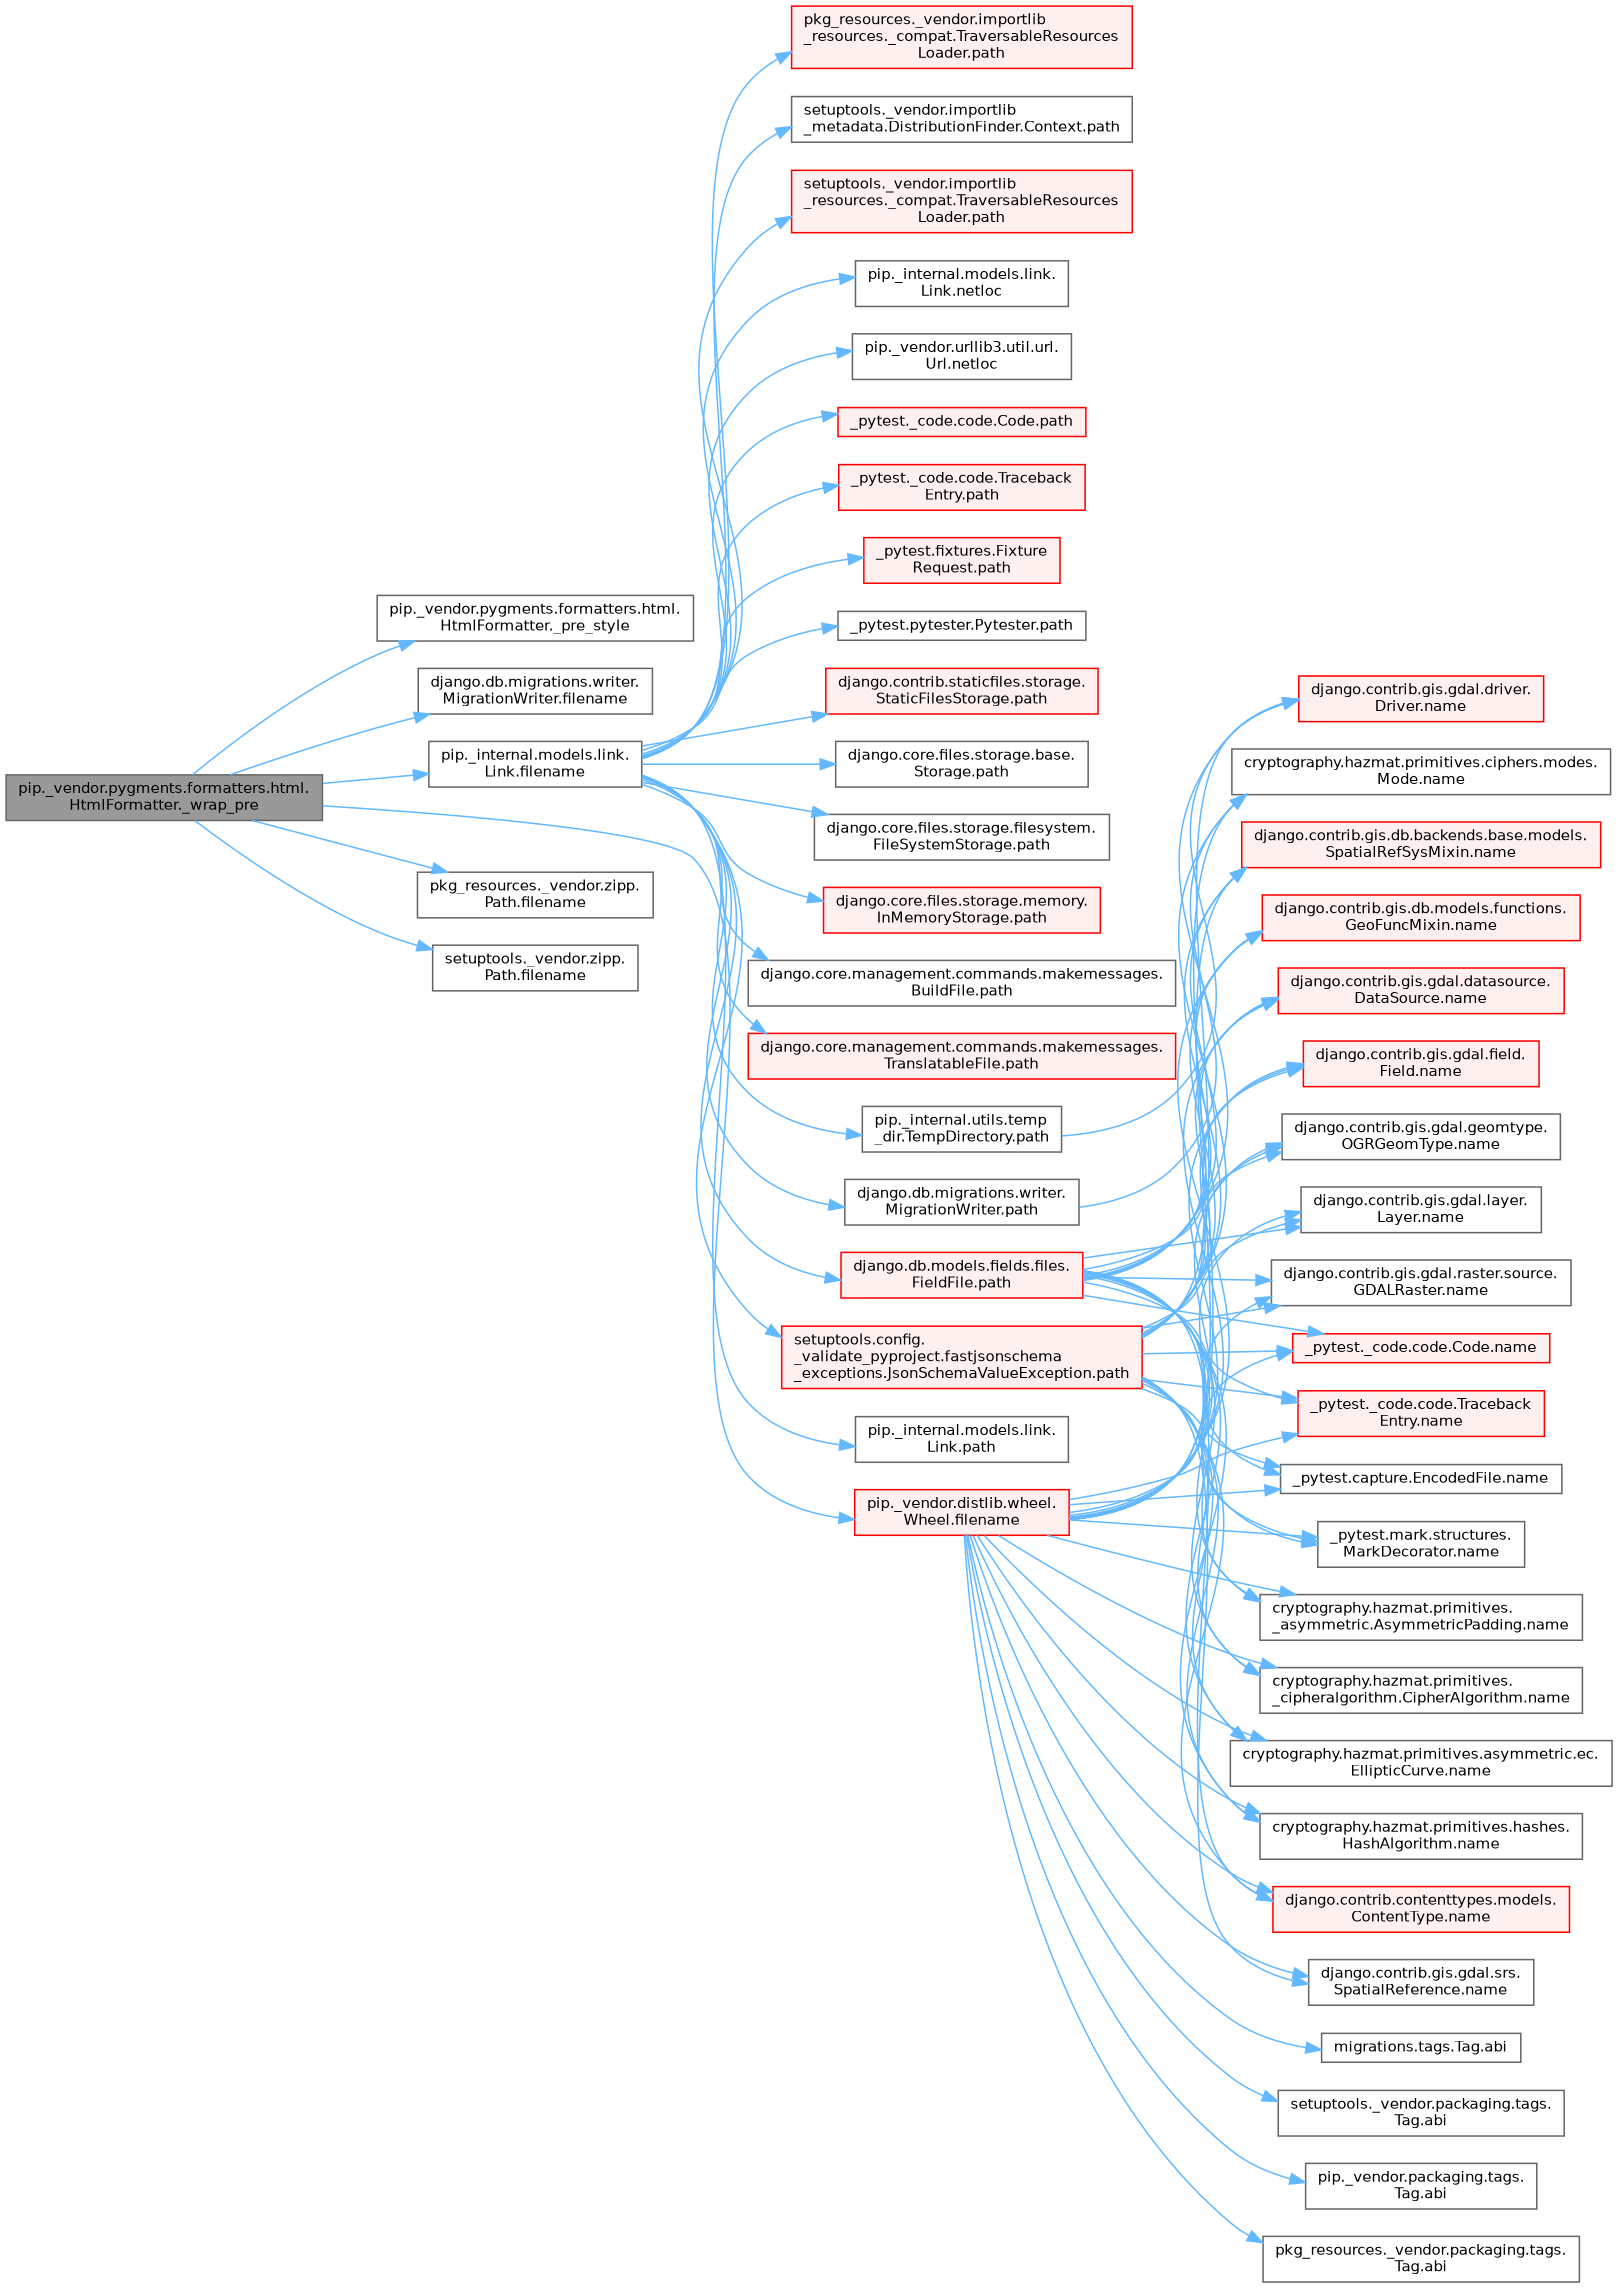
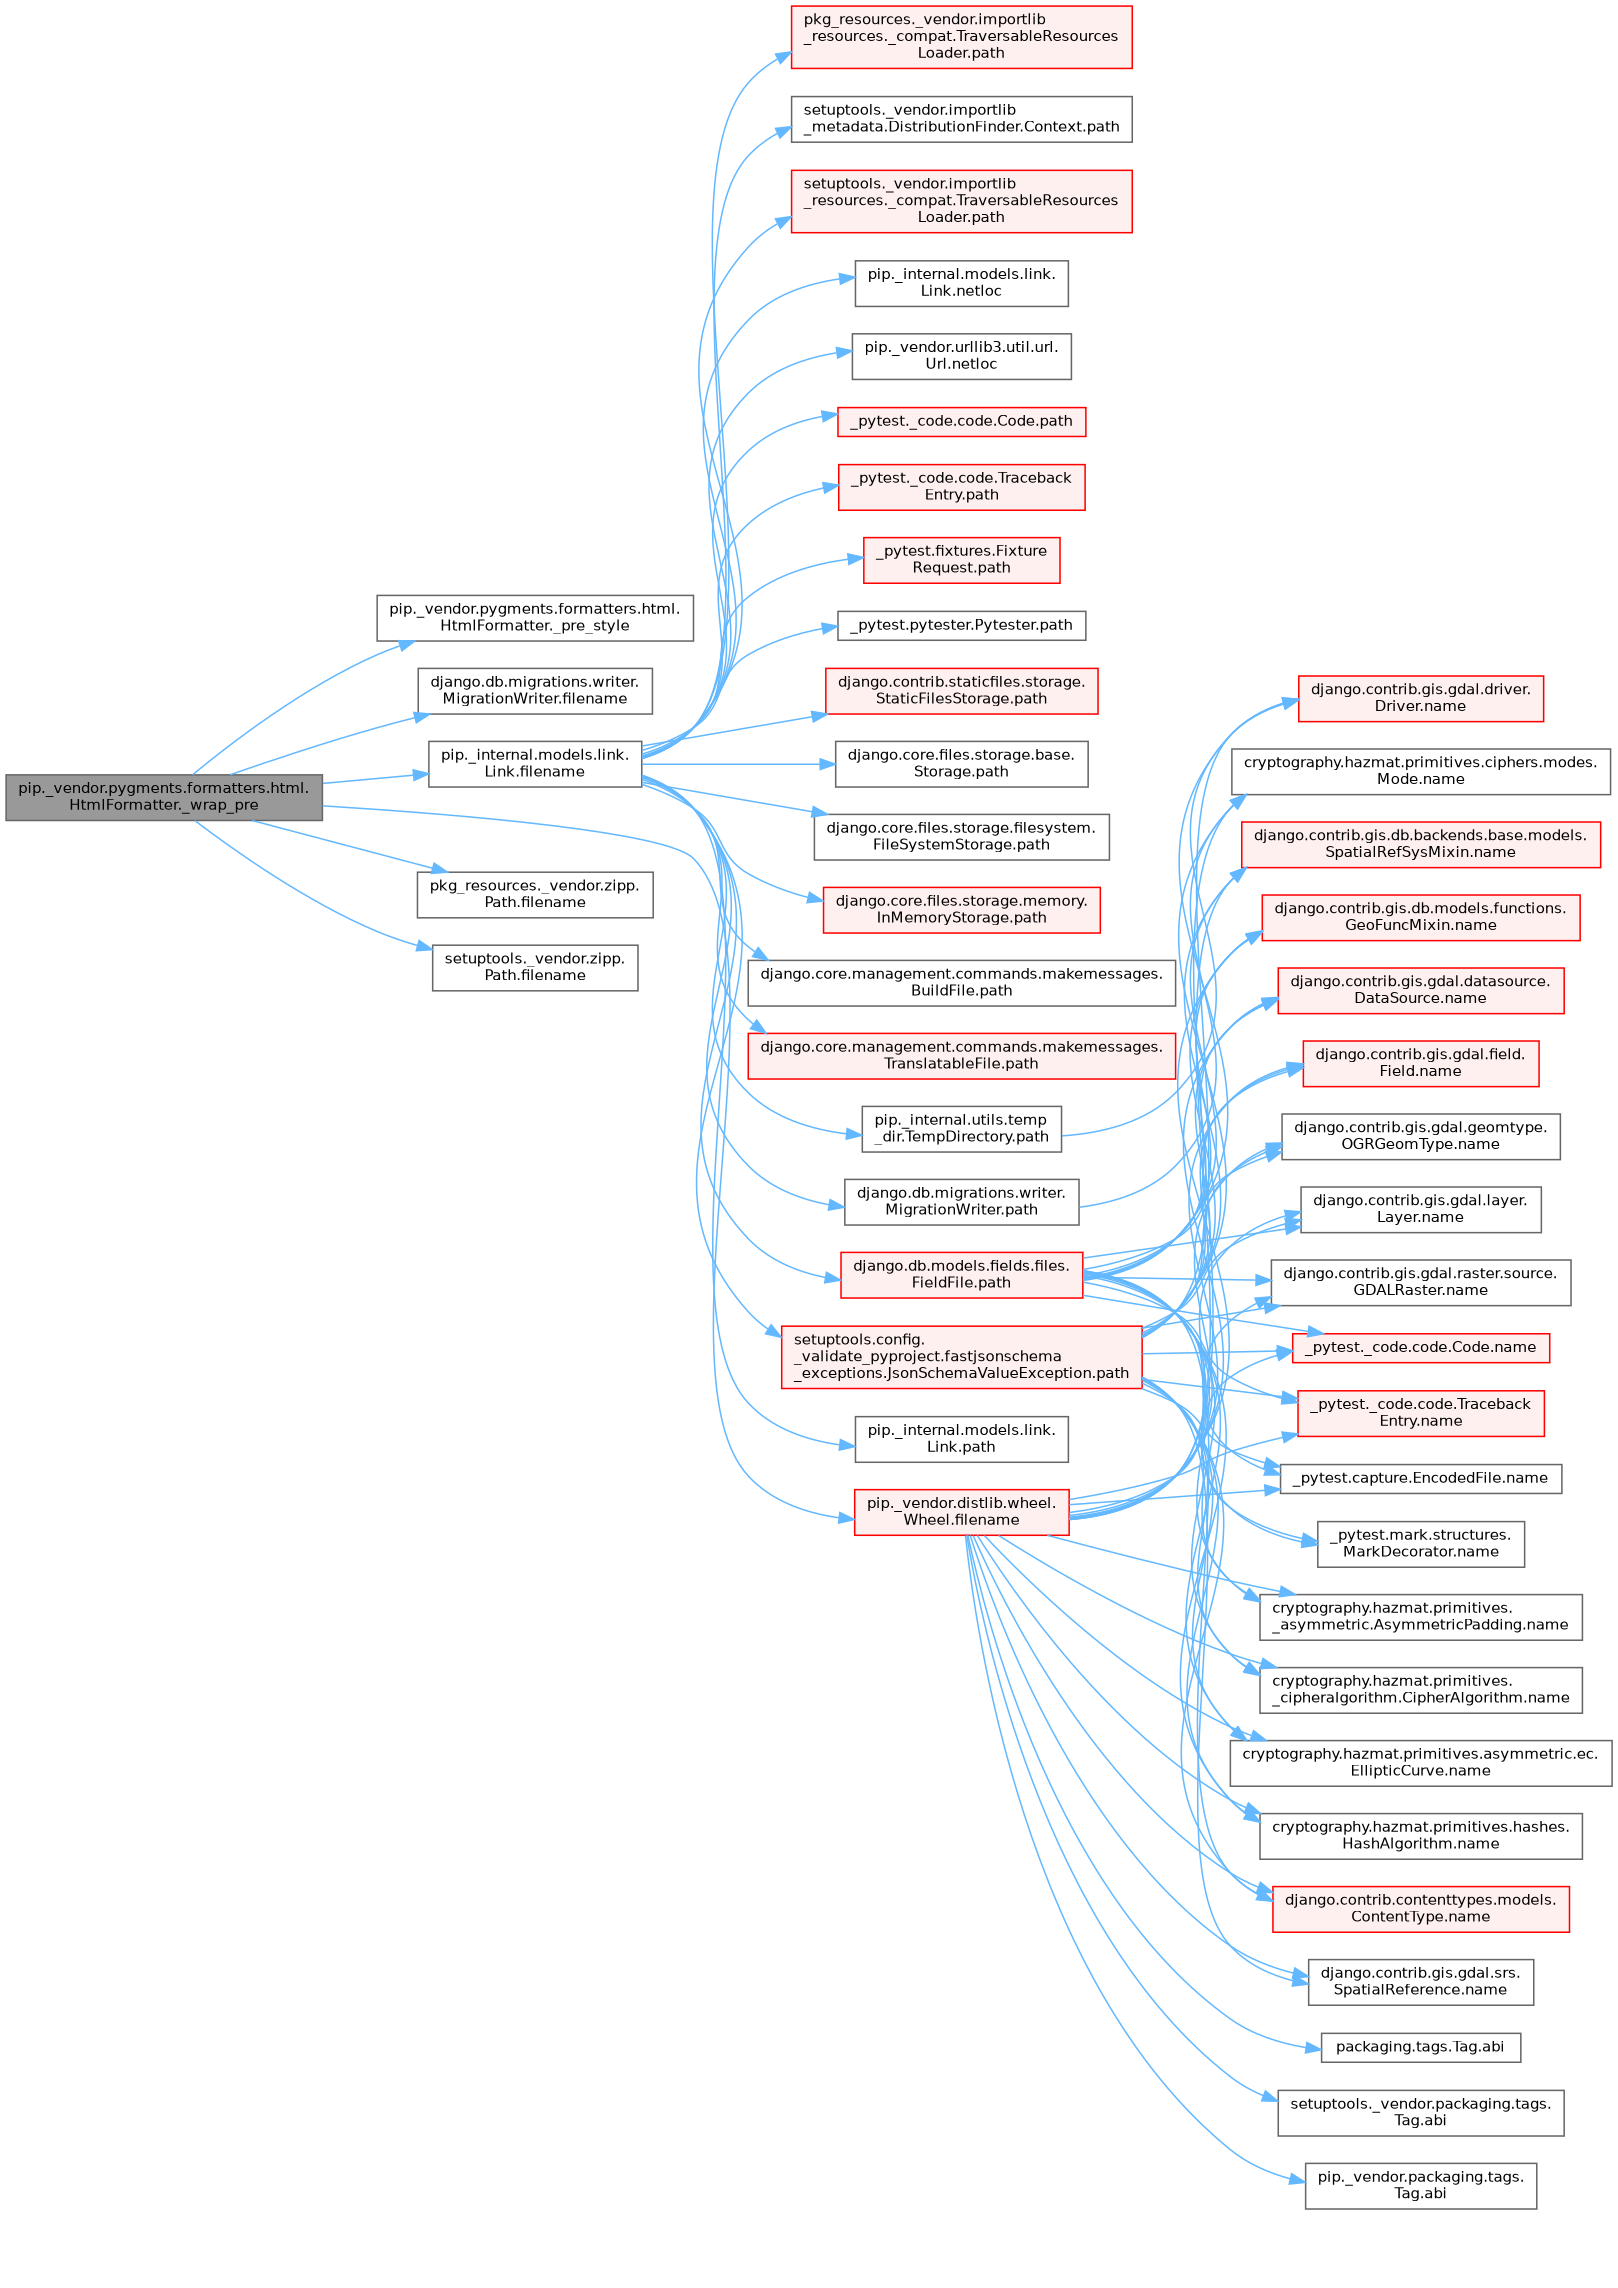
(1180, 1528) -> none
(1421, 2048) -> (1421, 2048)
(1421, 2259) -> none
